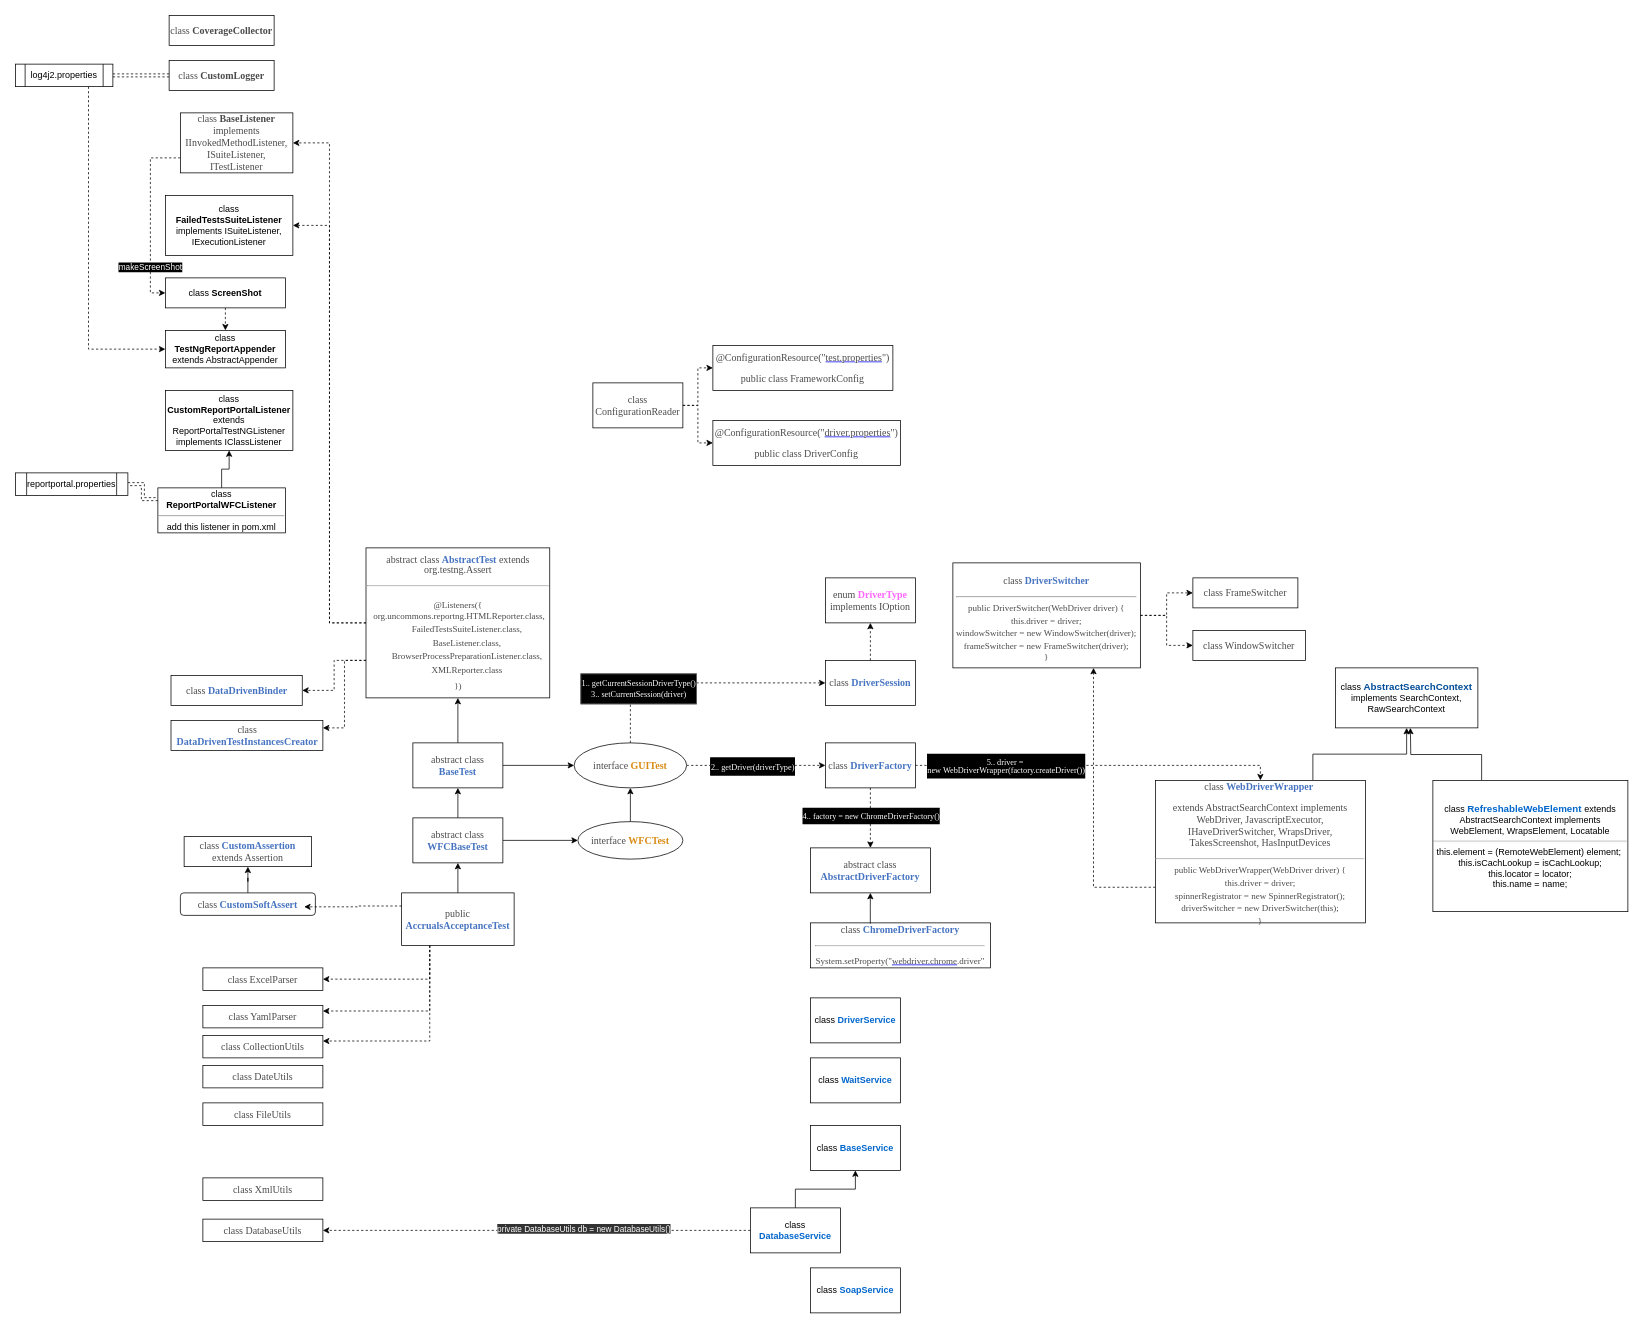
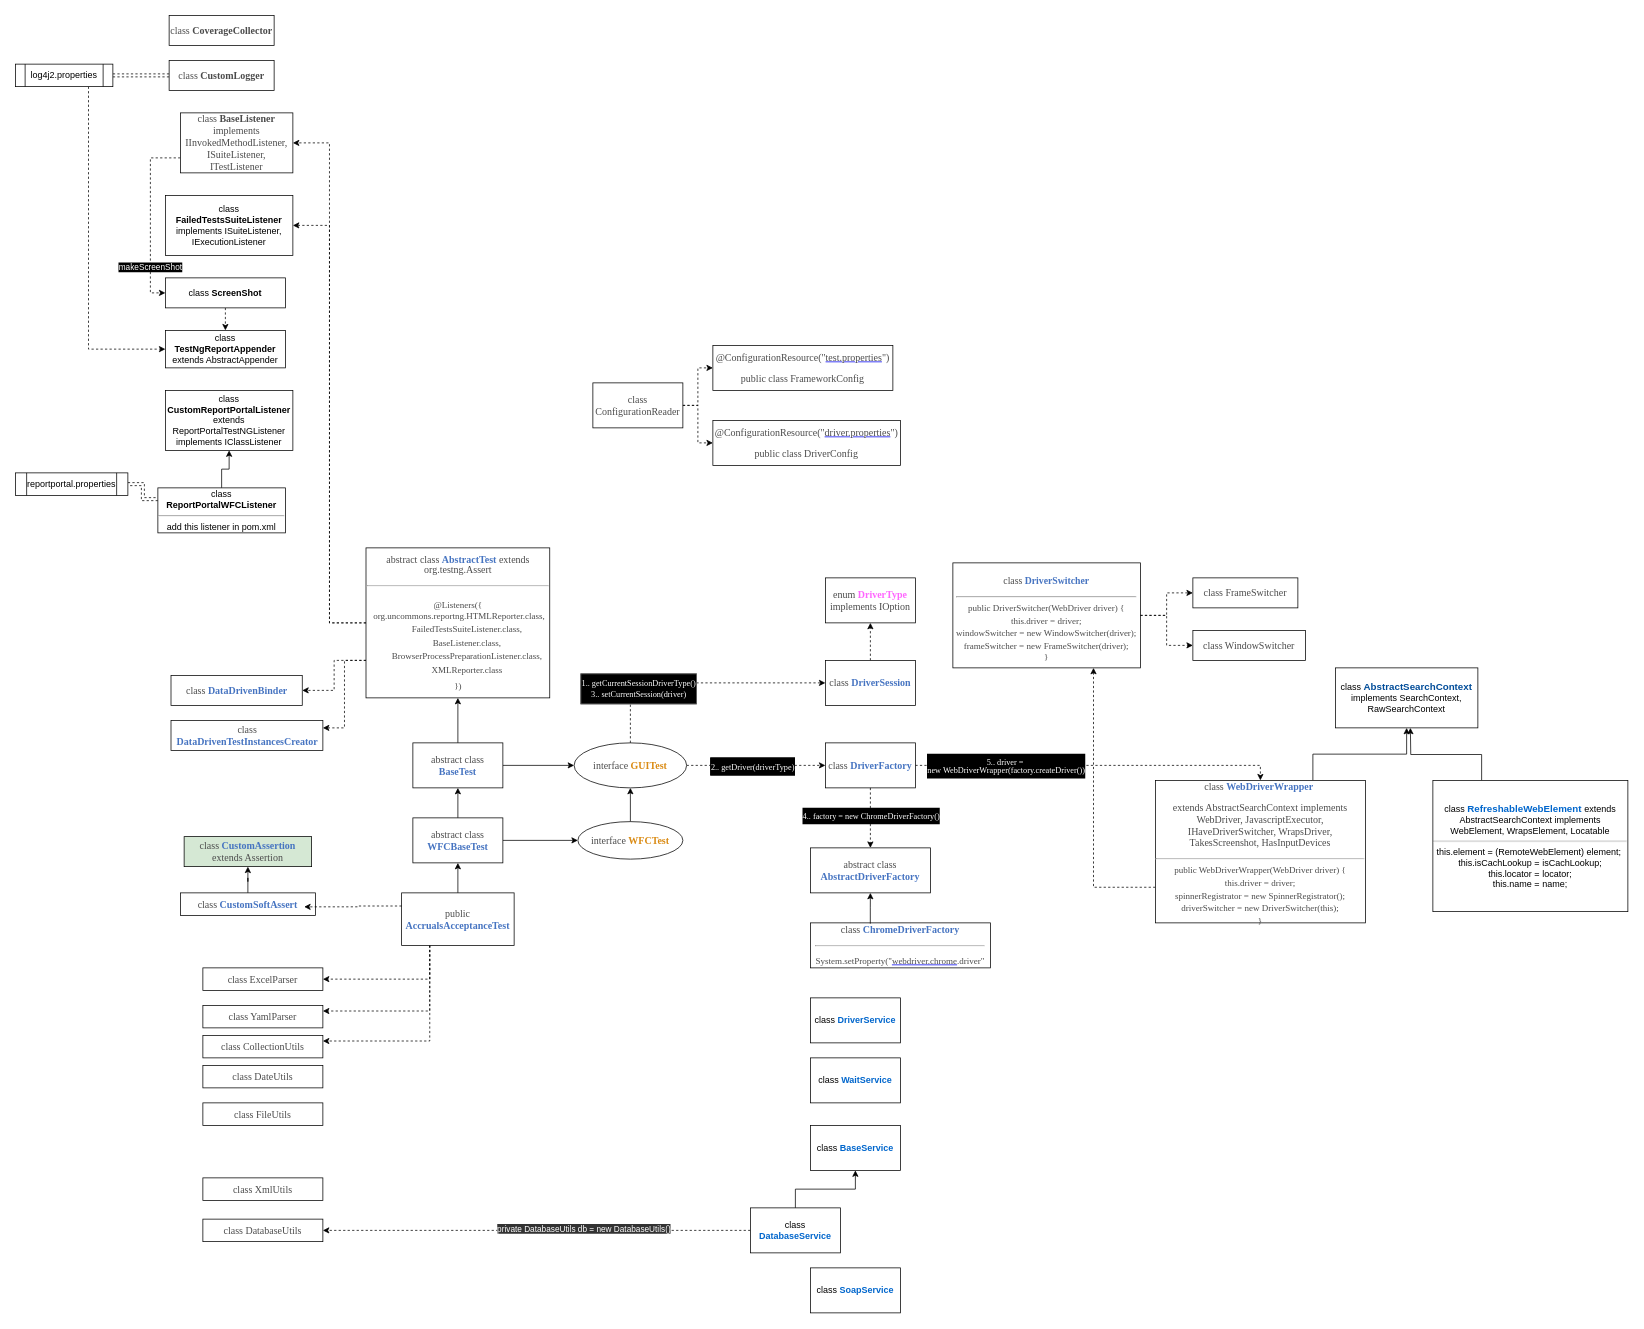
(248, 852) -> (248, 852)
(248, 904) -> (248, 904)
